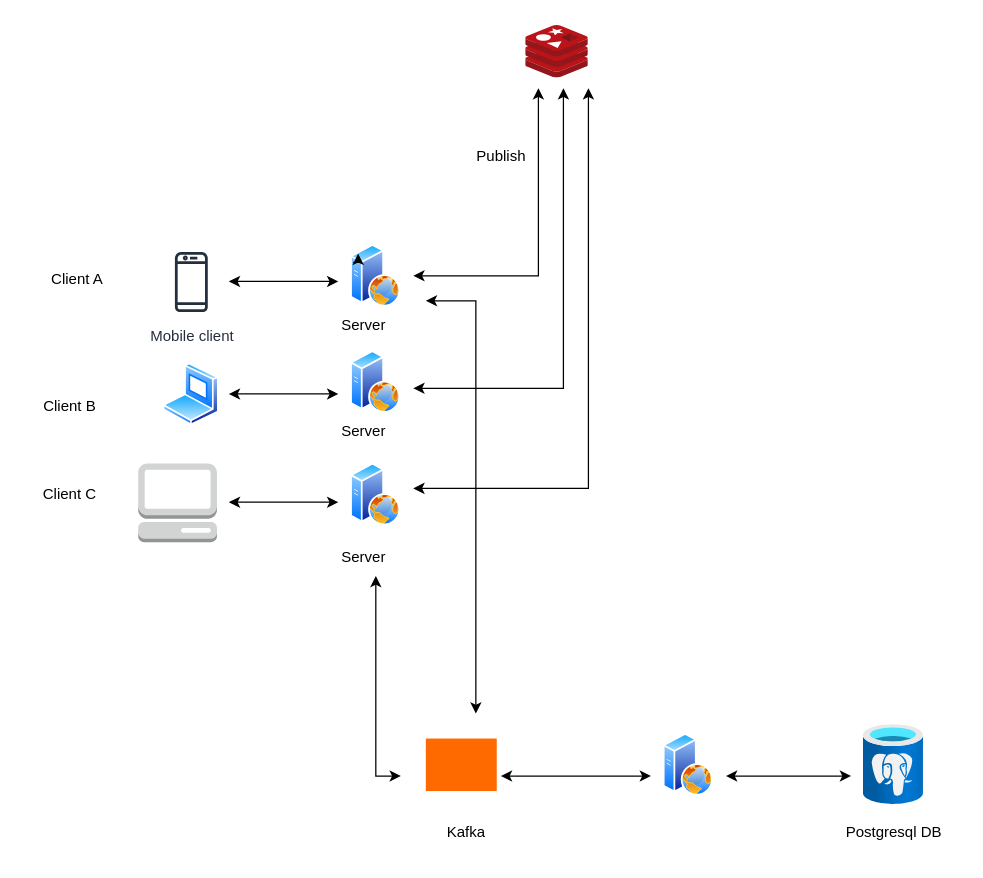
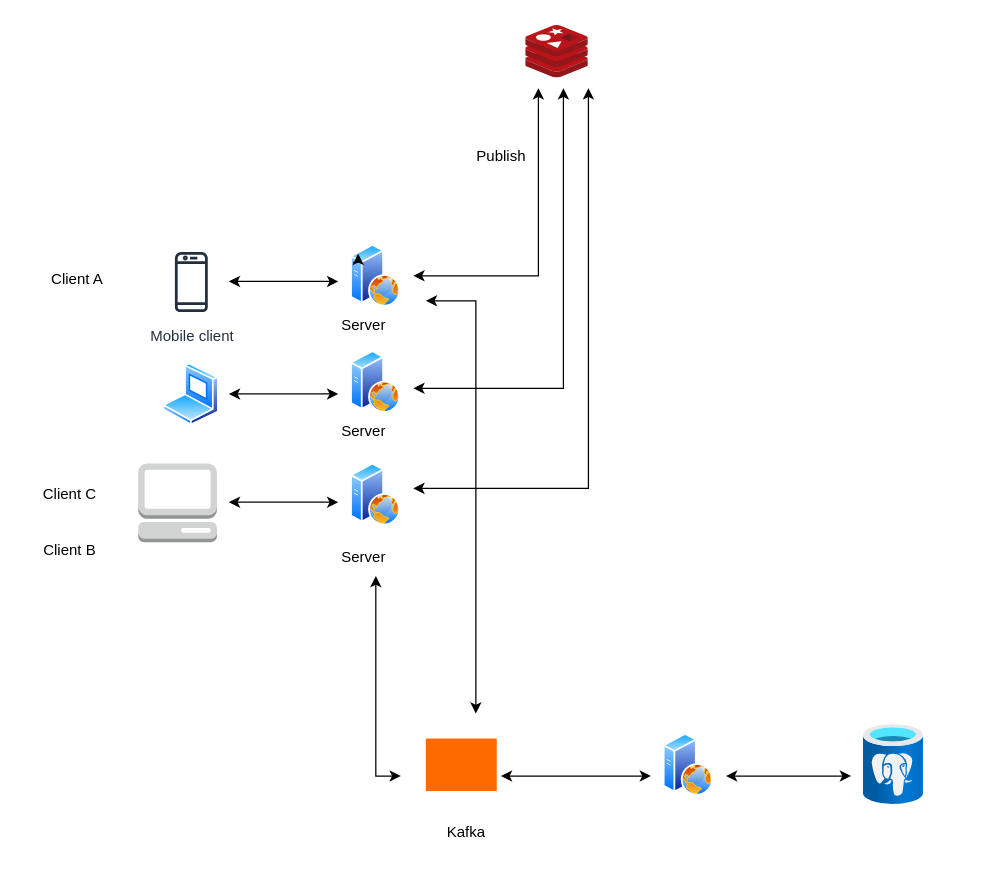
(69, 407) -> (69, 551)
(893, 832) -> none
